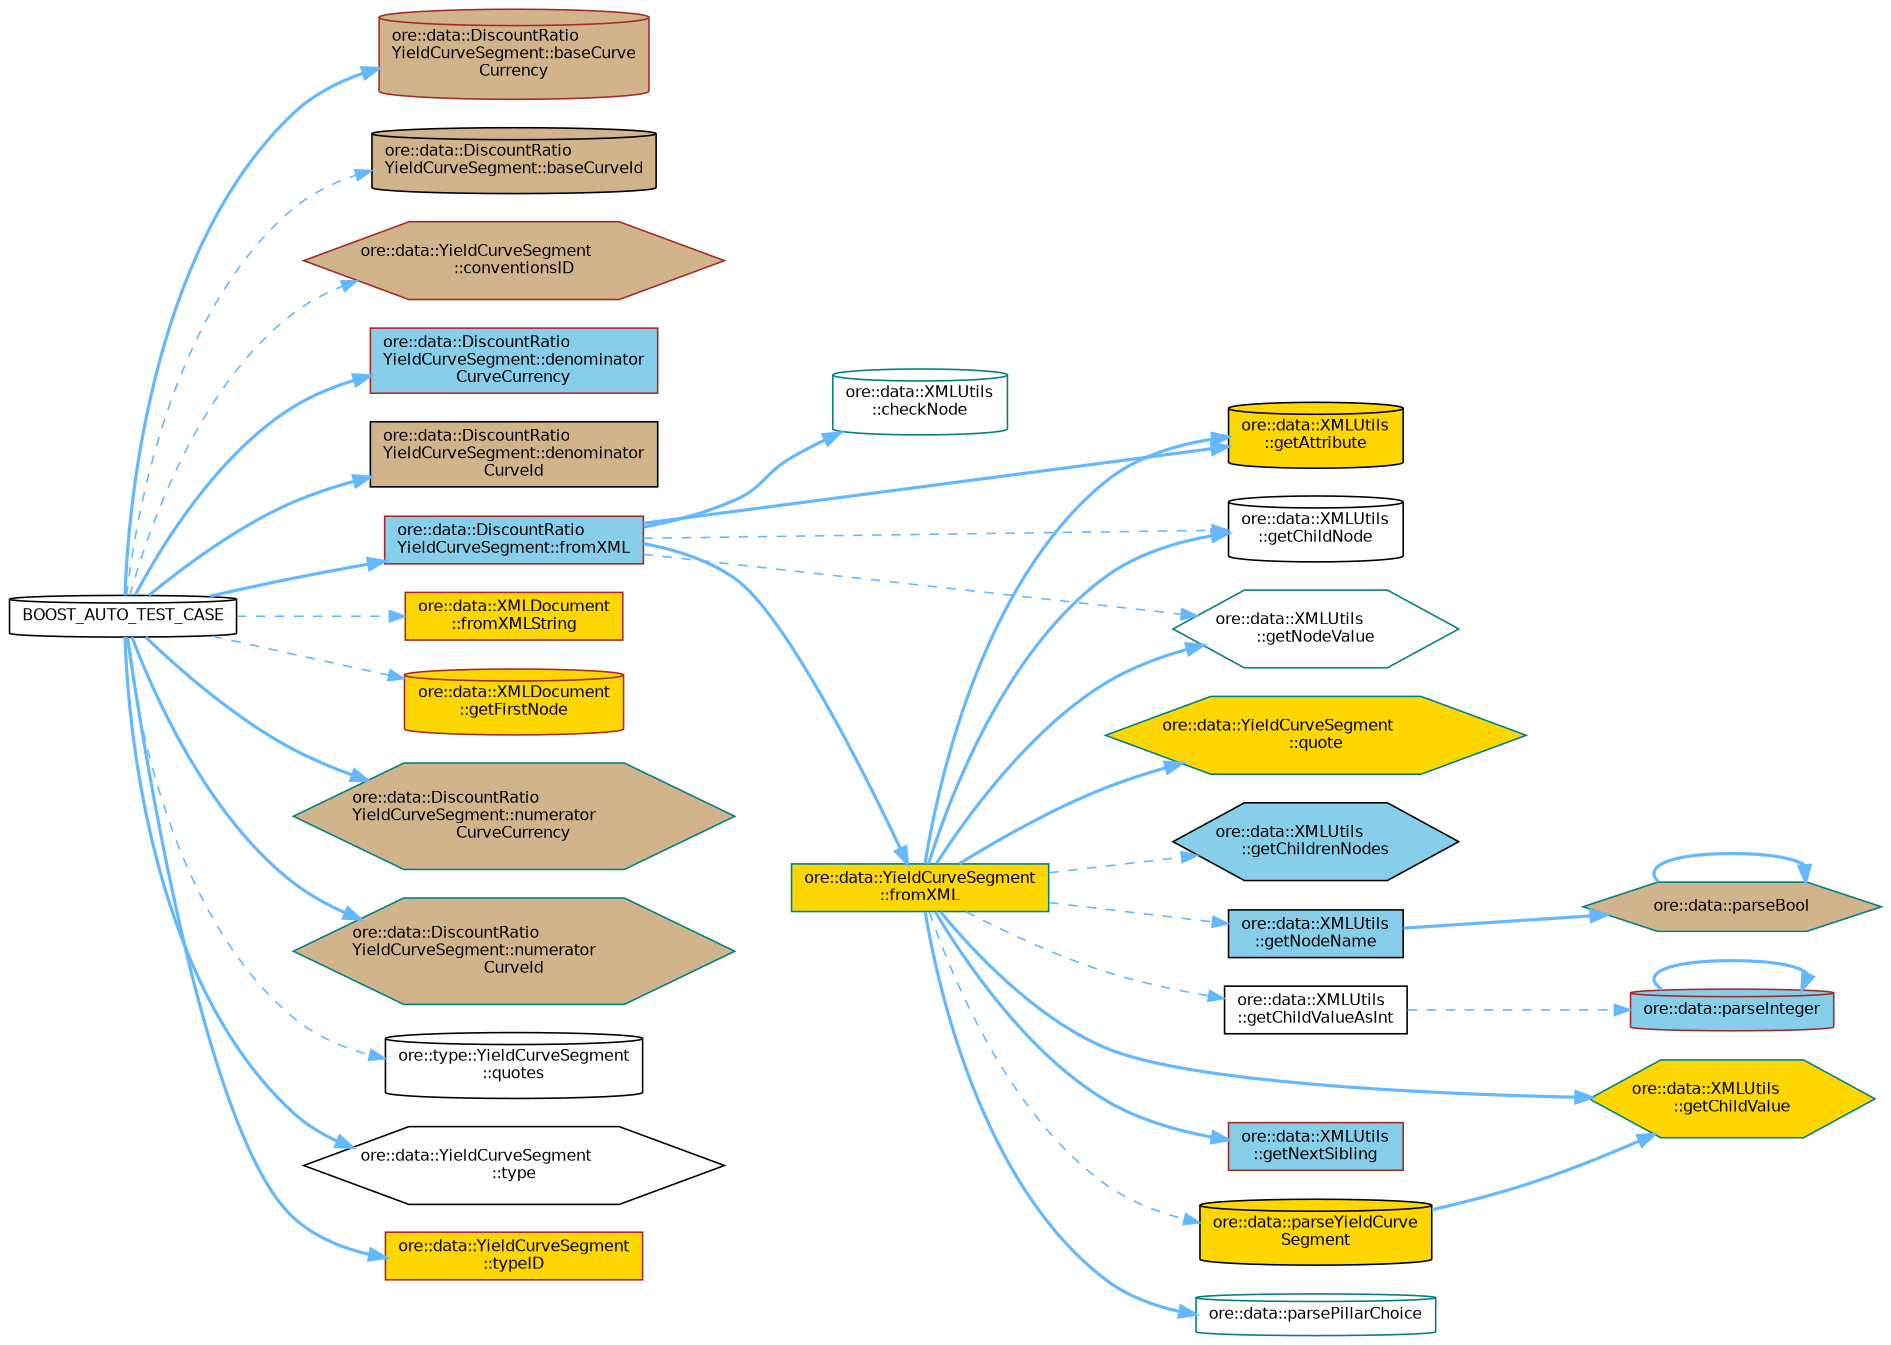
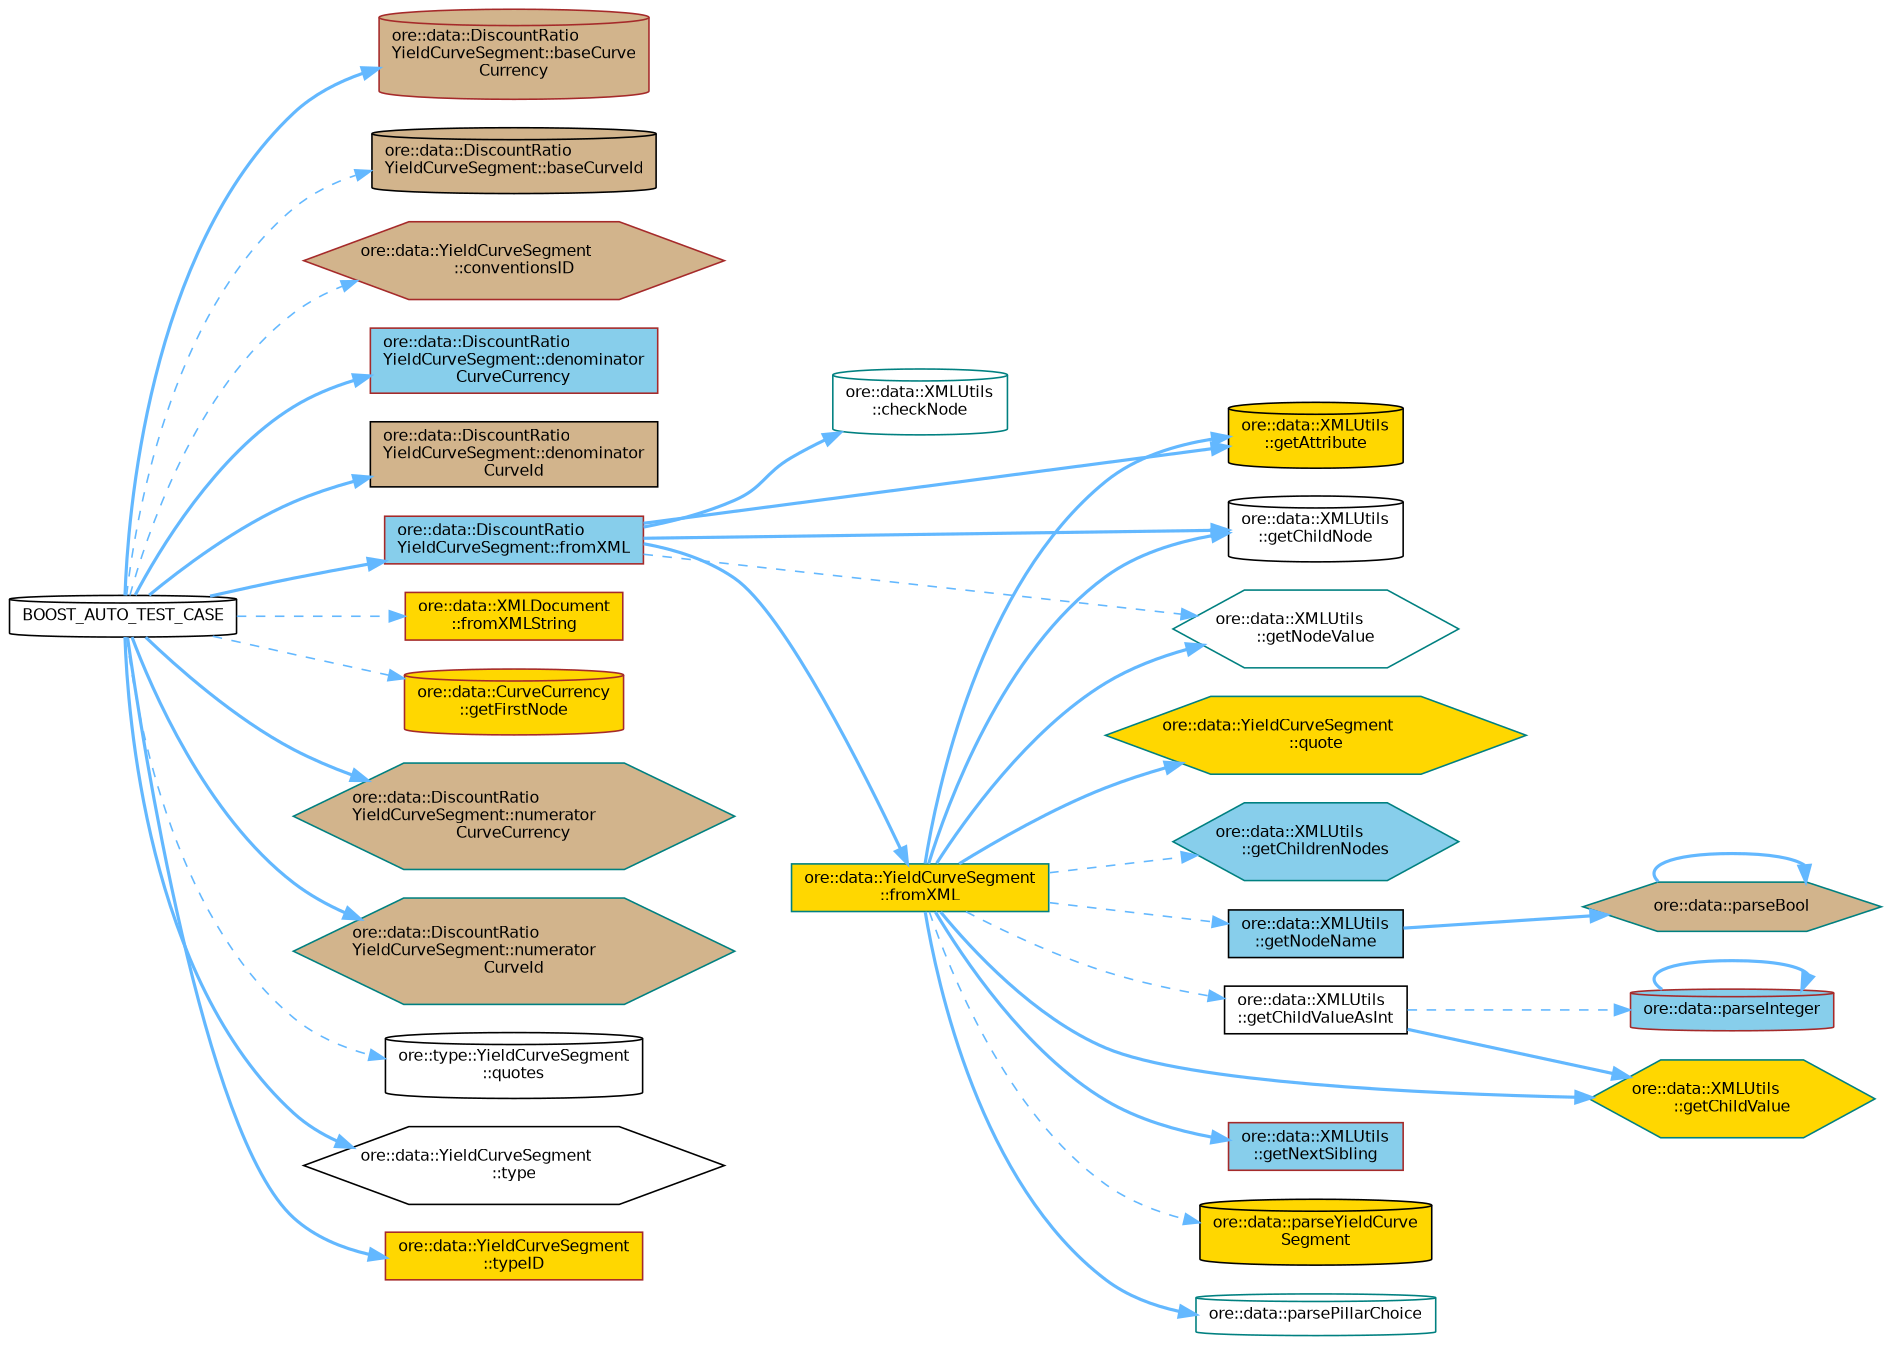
(928, 534) -> (928, 534)
(514, 702) -> (514, 702)
(1316, 842) -> (1316, 842)
(1538, 1181) -> (1510, 1051)
